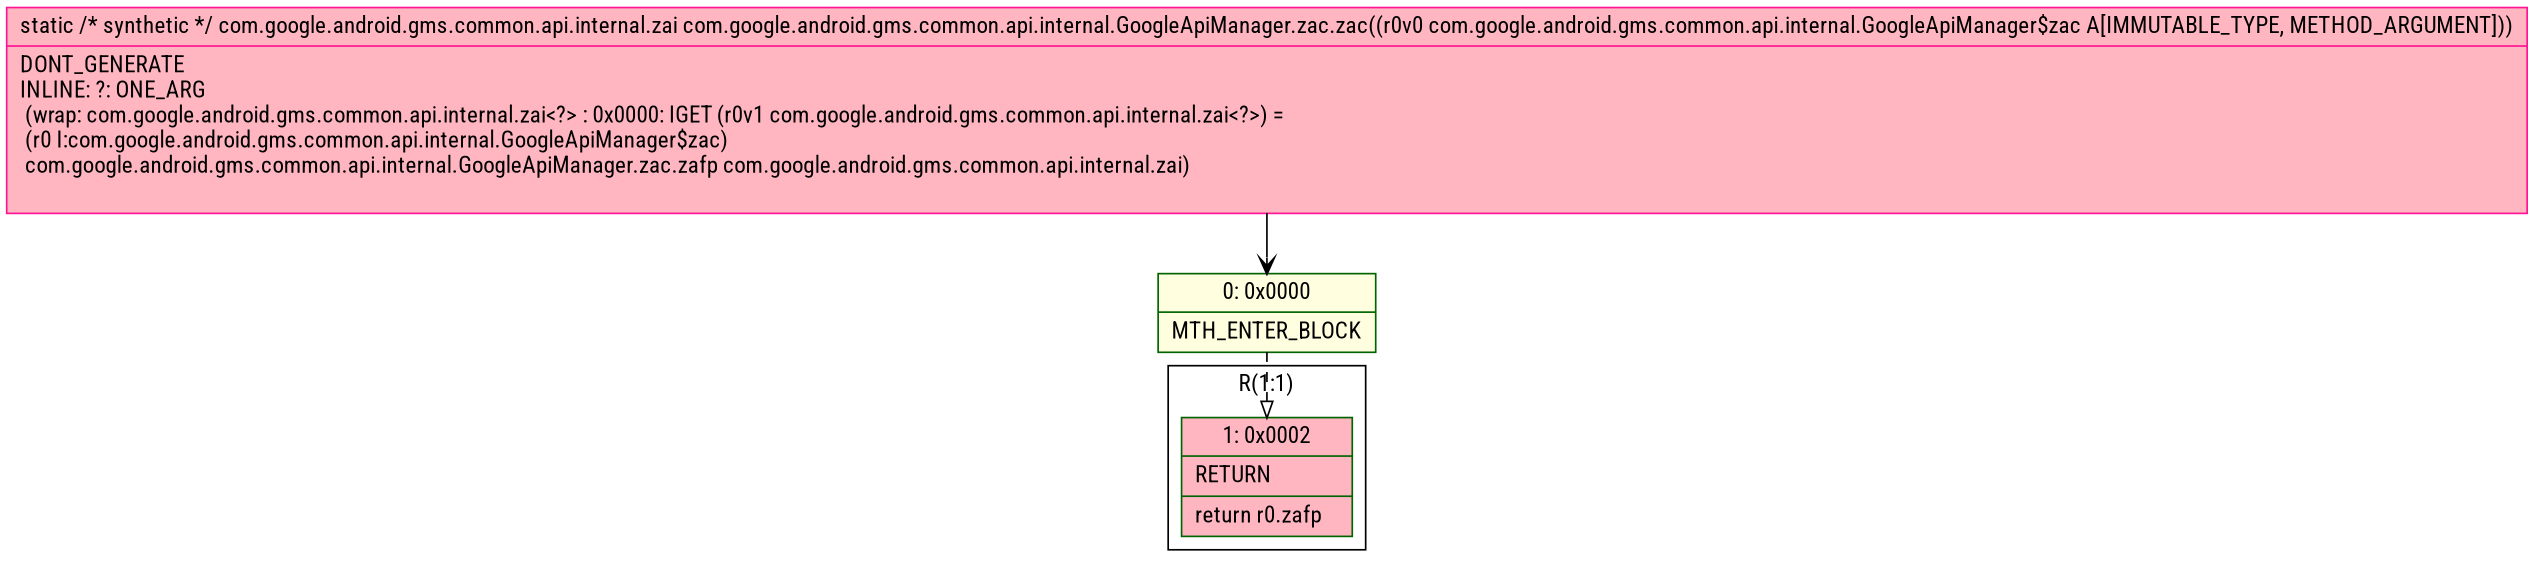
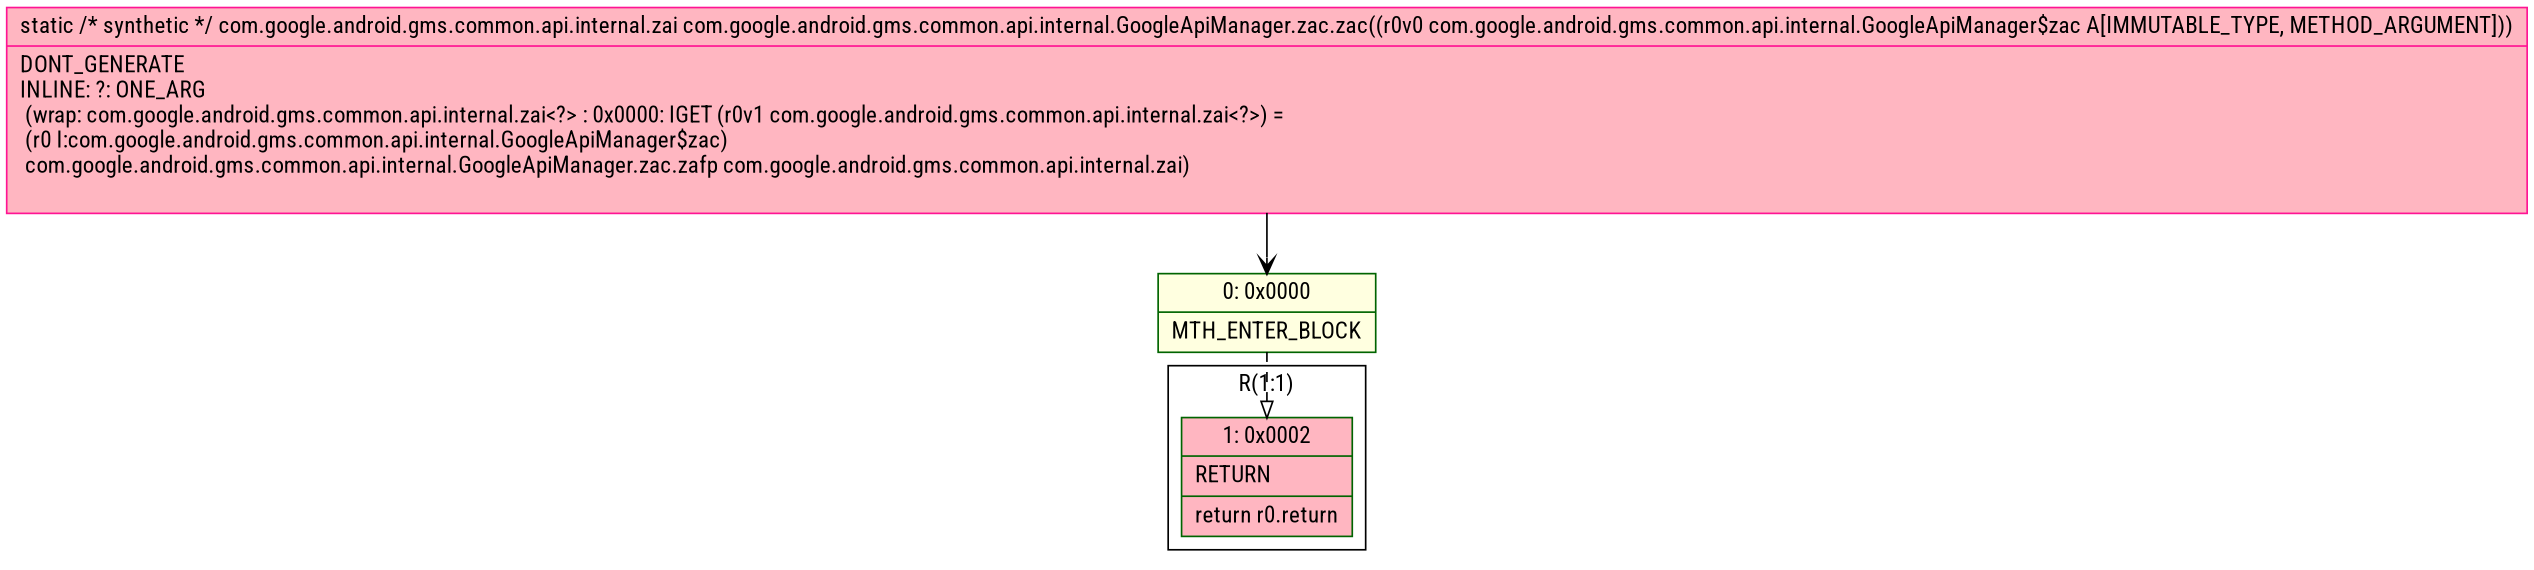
(1259, 515) -> (1267, 515)
